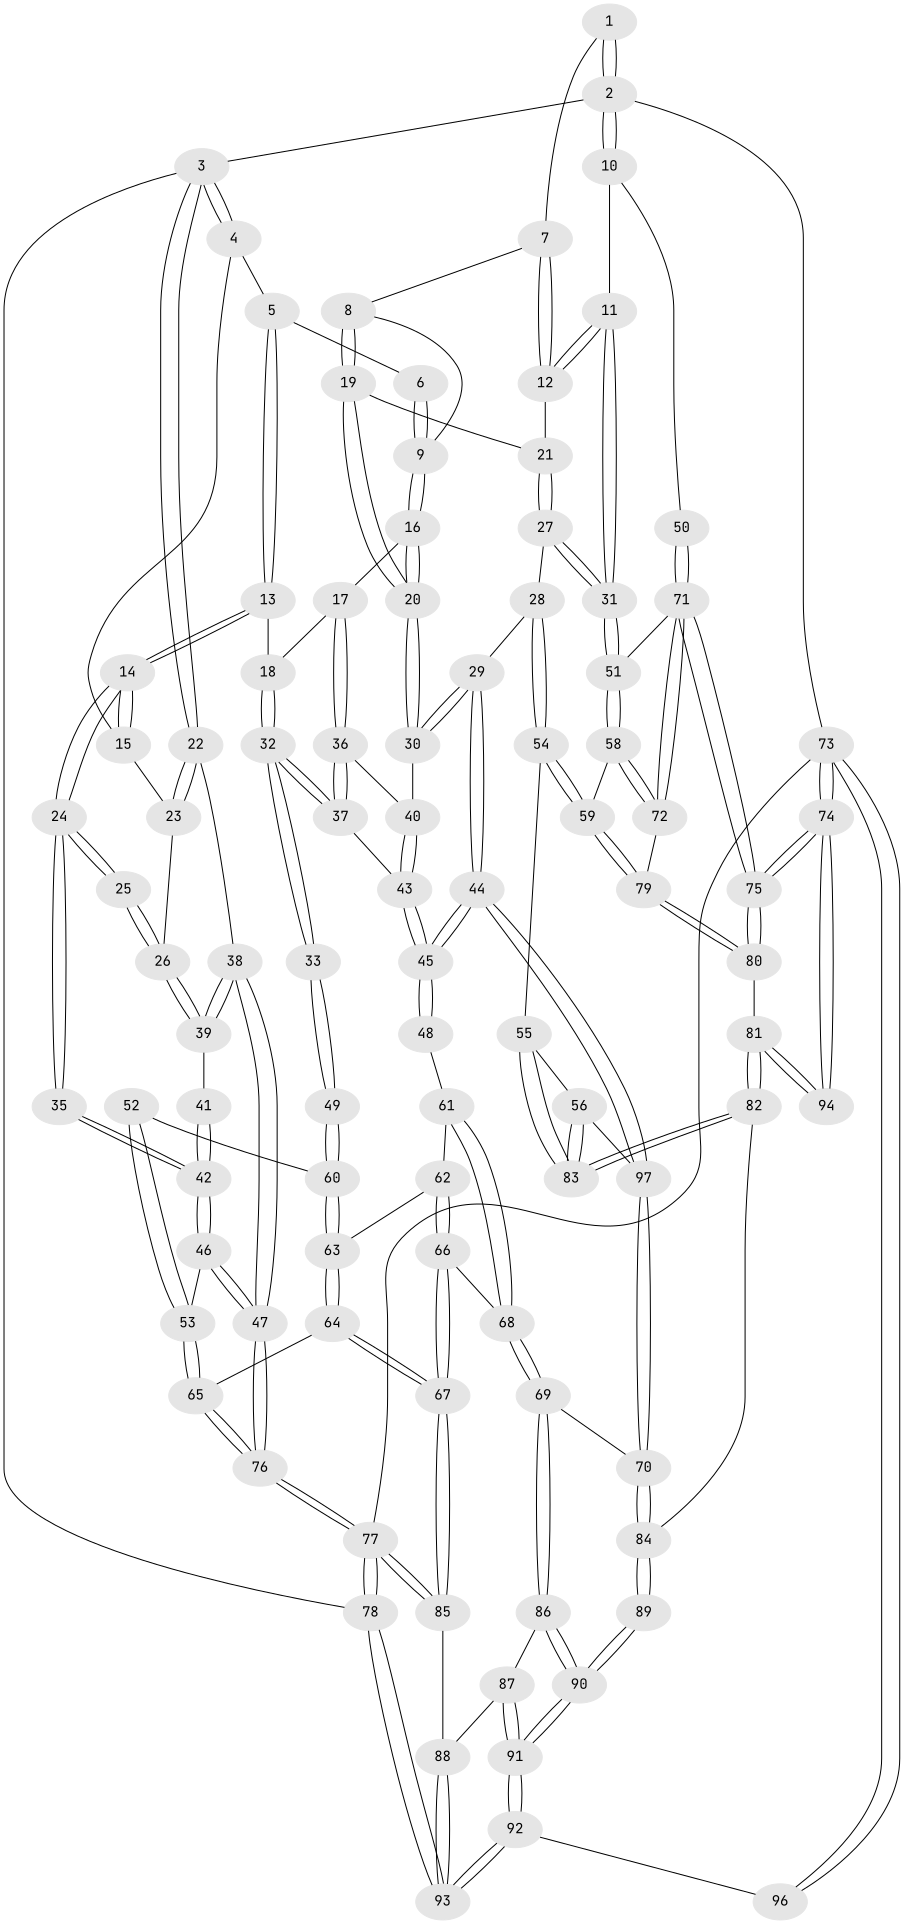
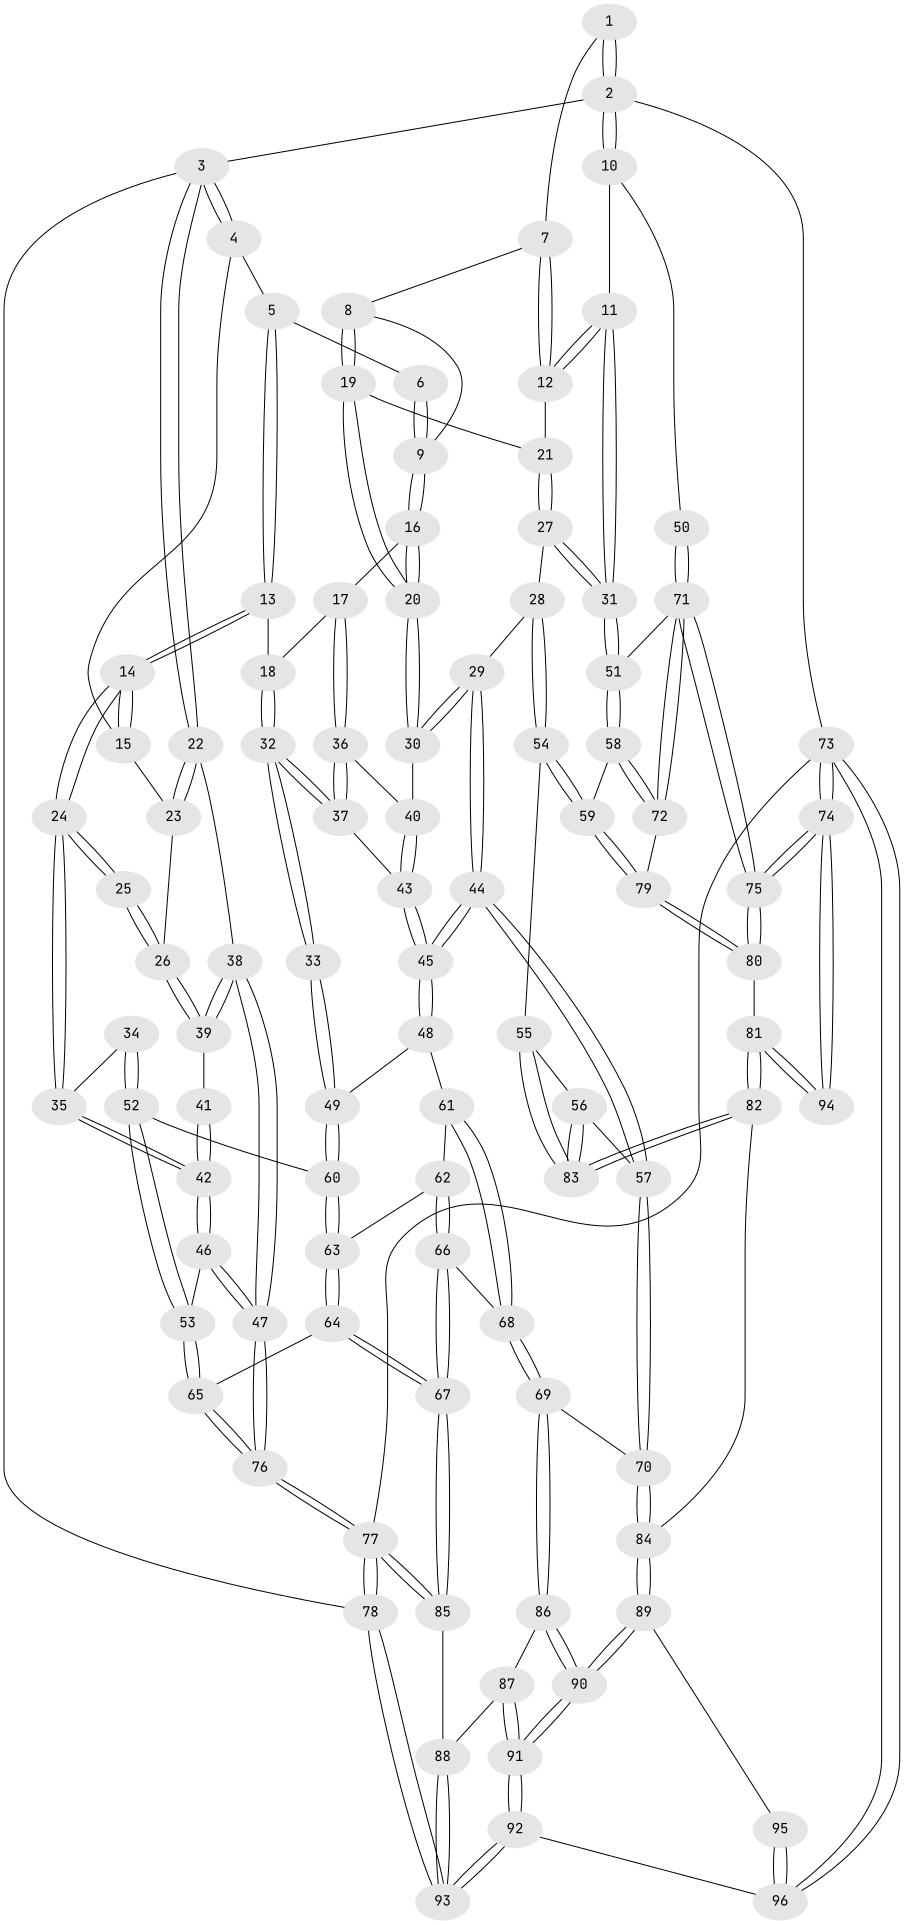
none -> (132, 1034)
none -> (379, 1070)
(644, 1179) -> (644, 1179)
none -> (780, 1830)
